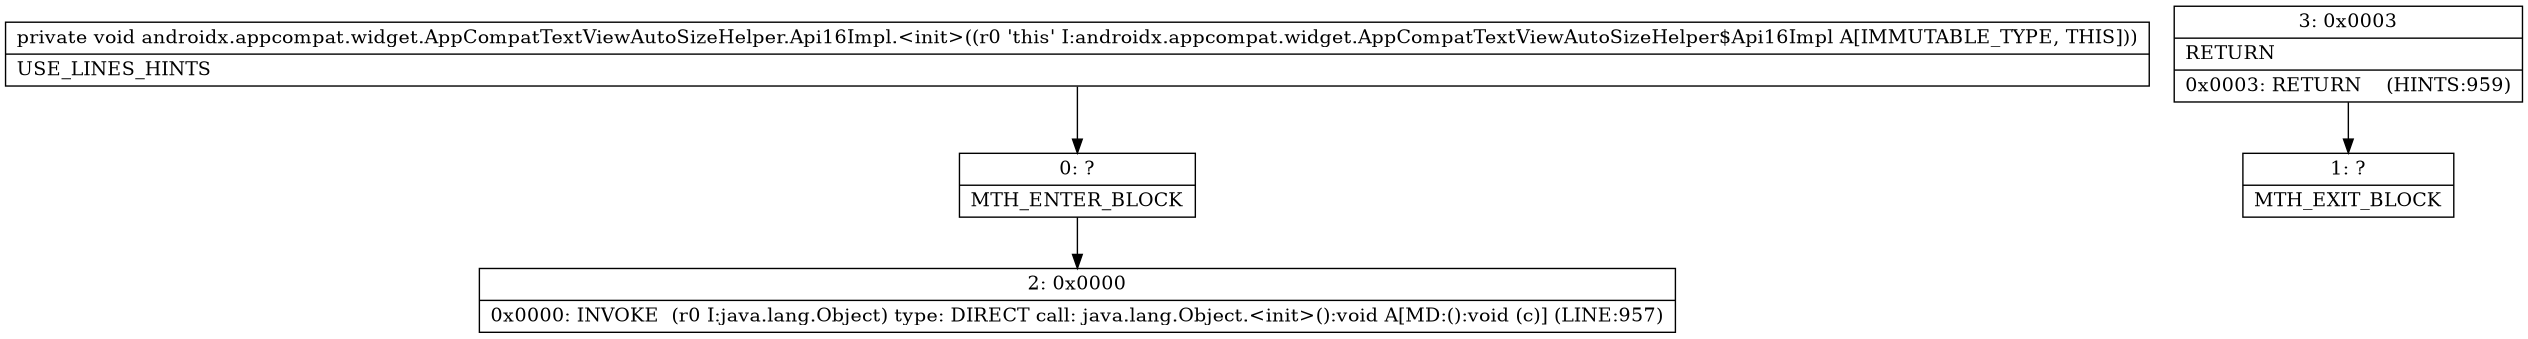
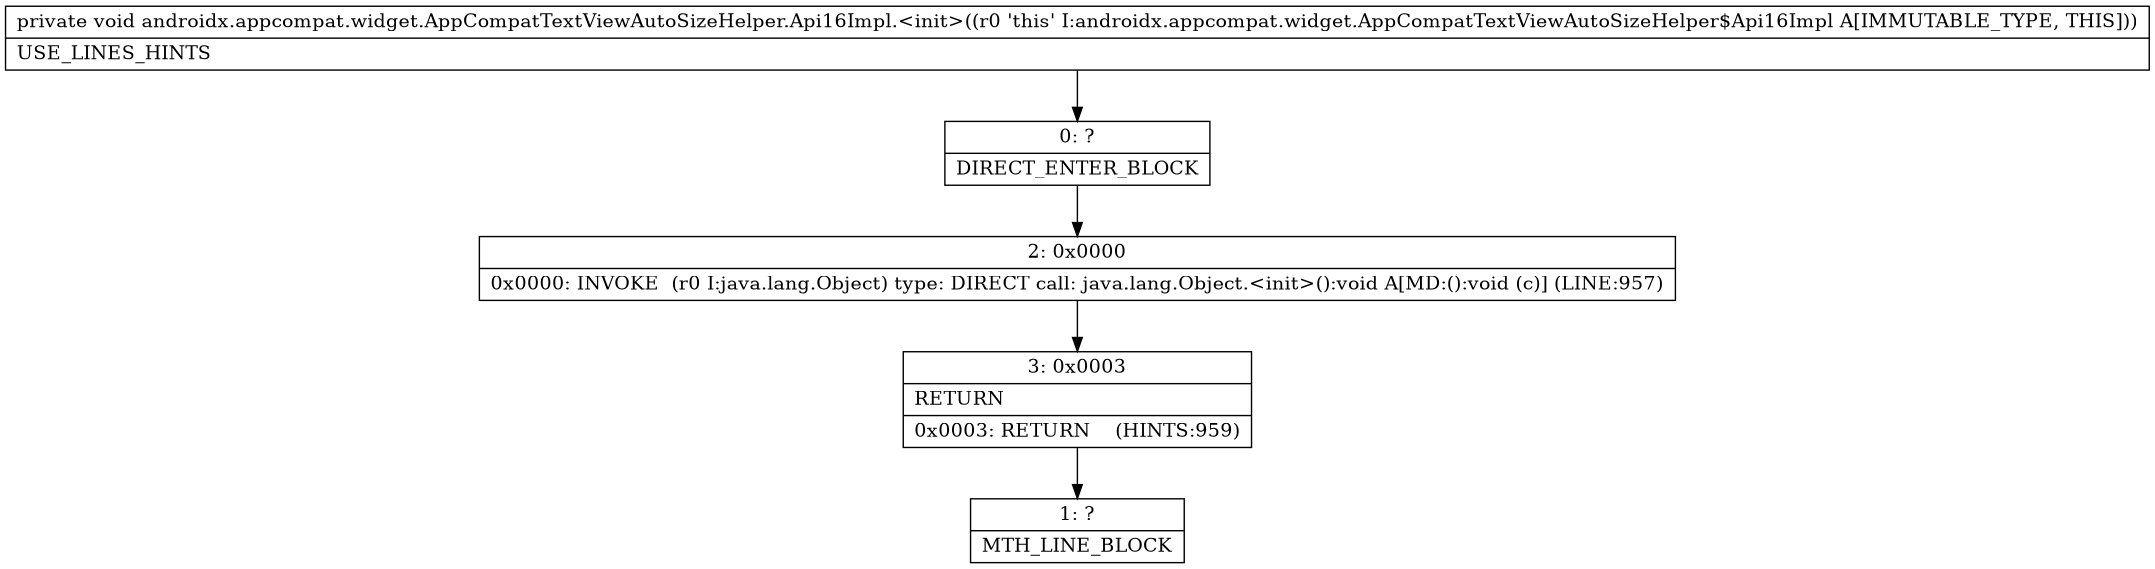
(1077, 200) -> (1077, 169)
(2348, 200) -> (1077, 546)
none -> (1077, 319)
